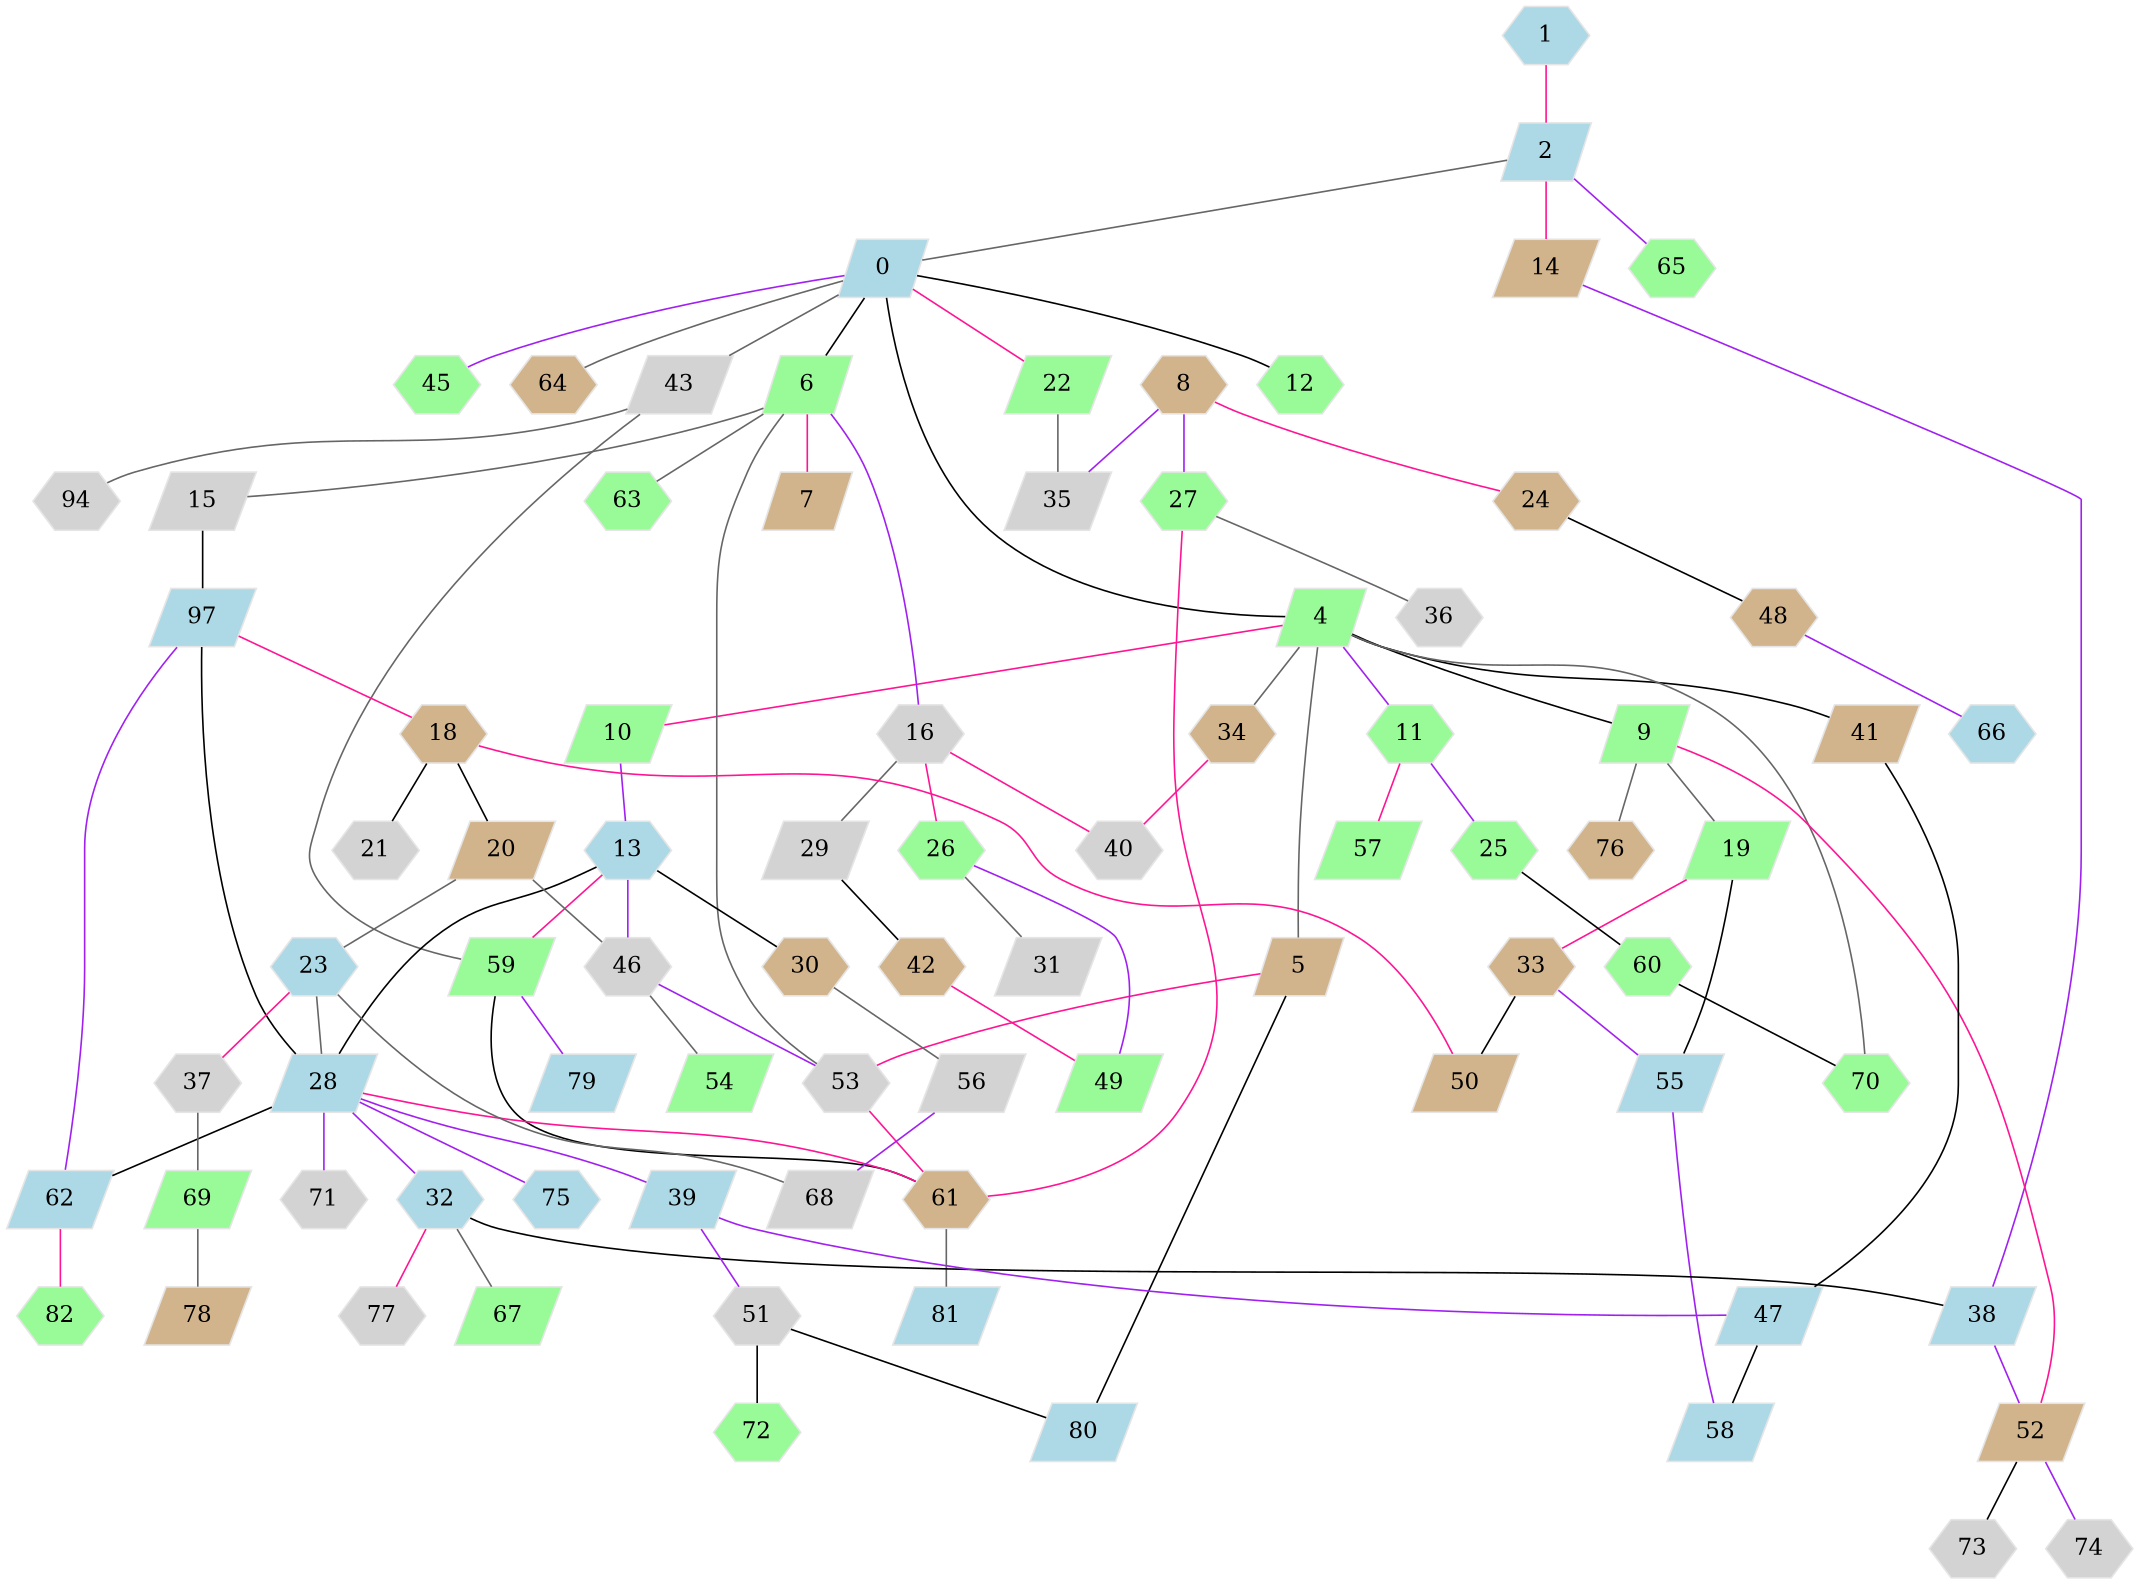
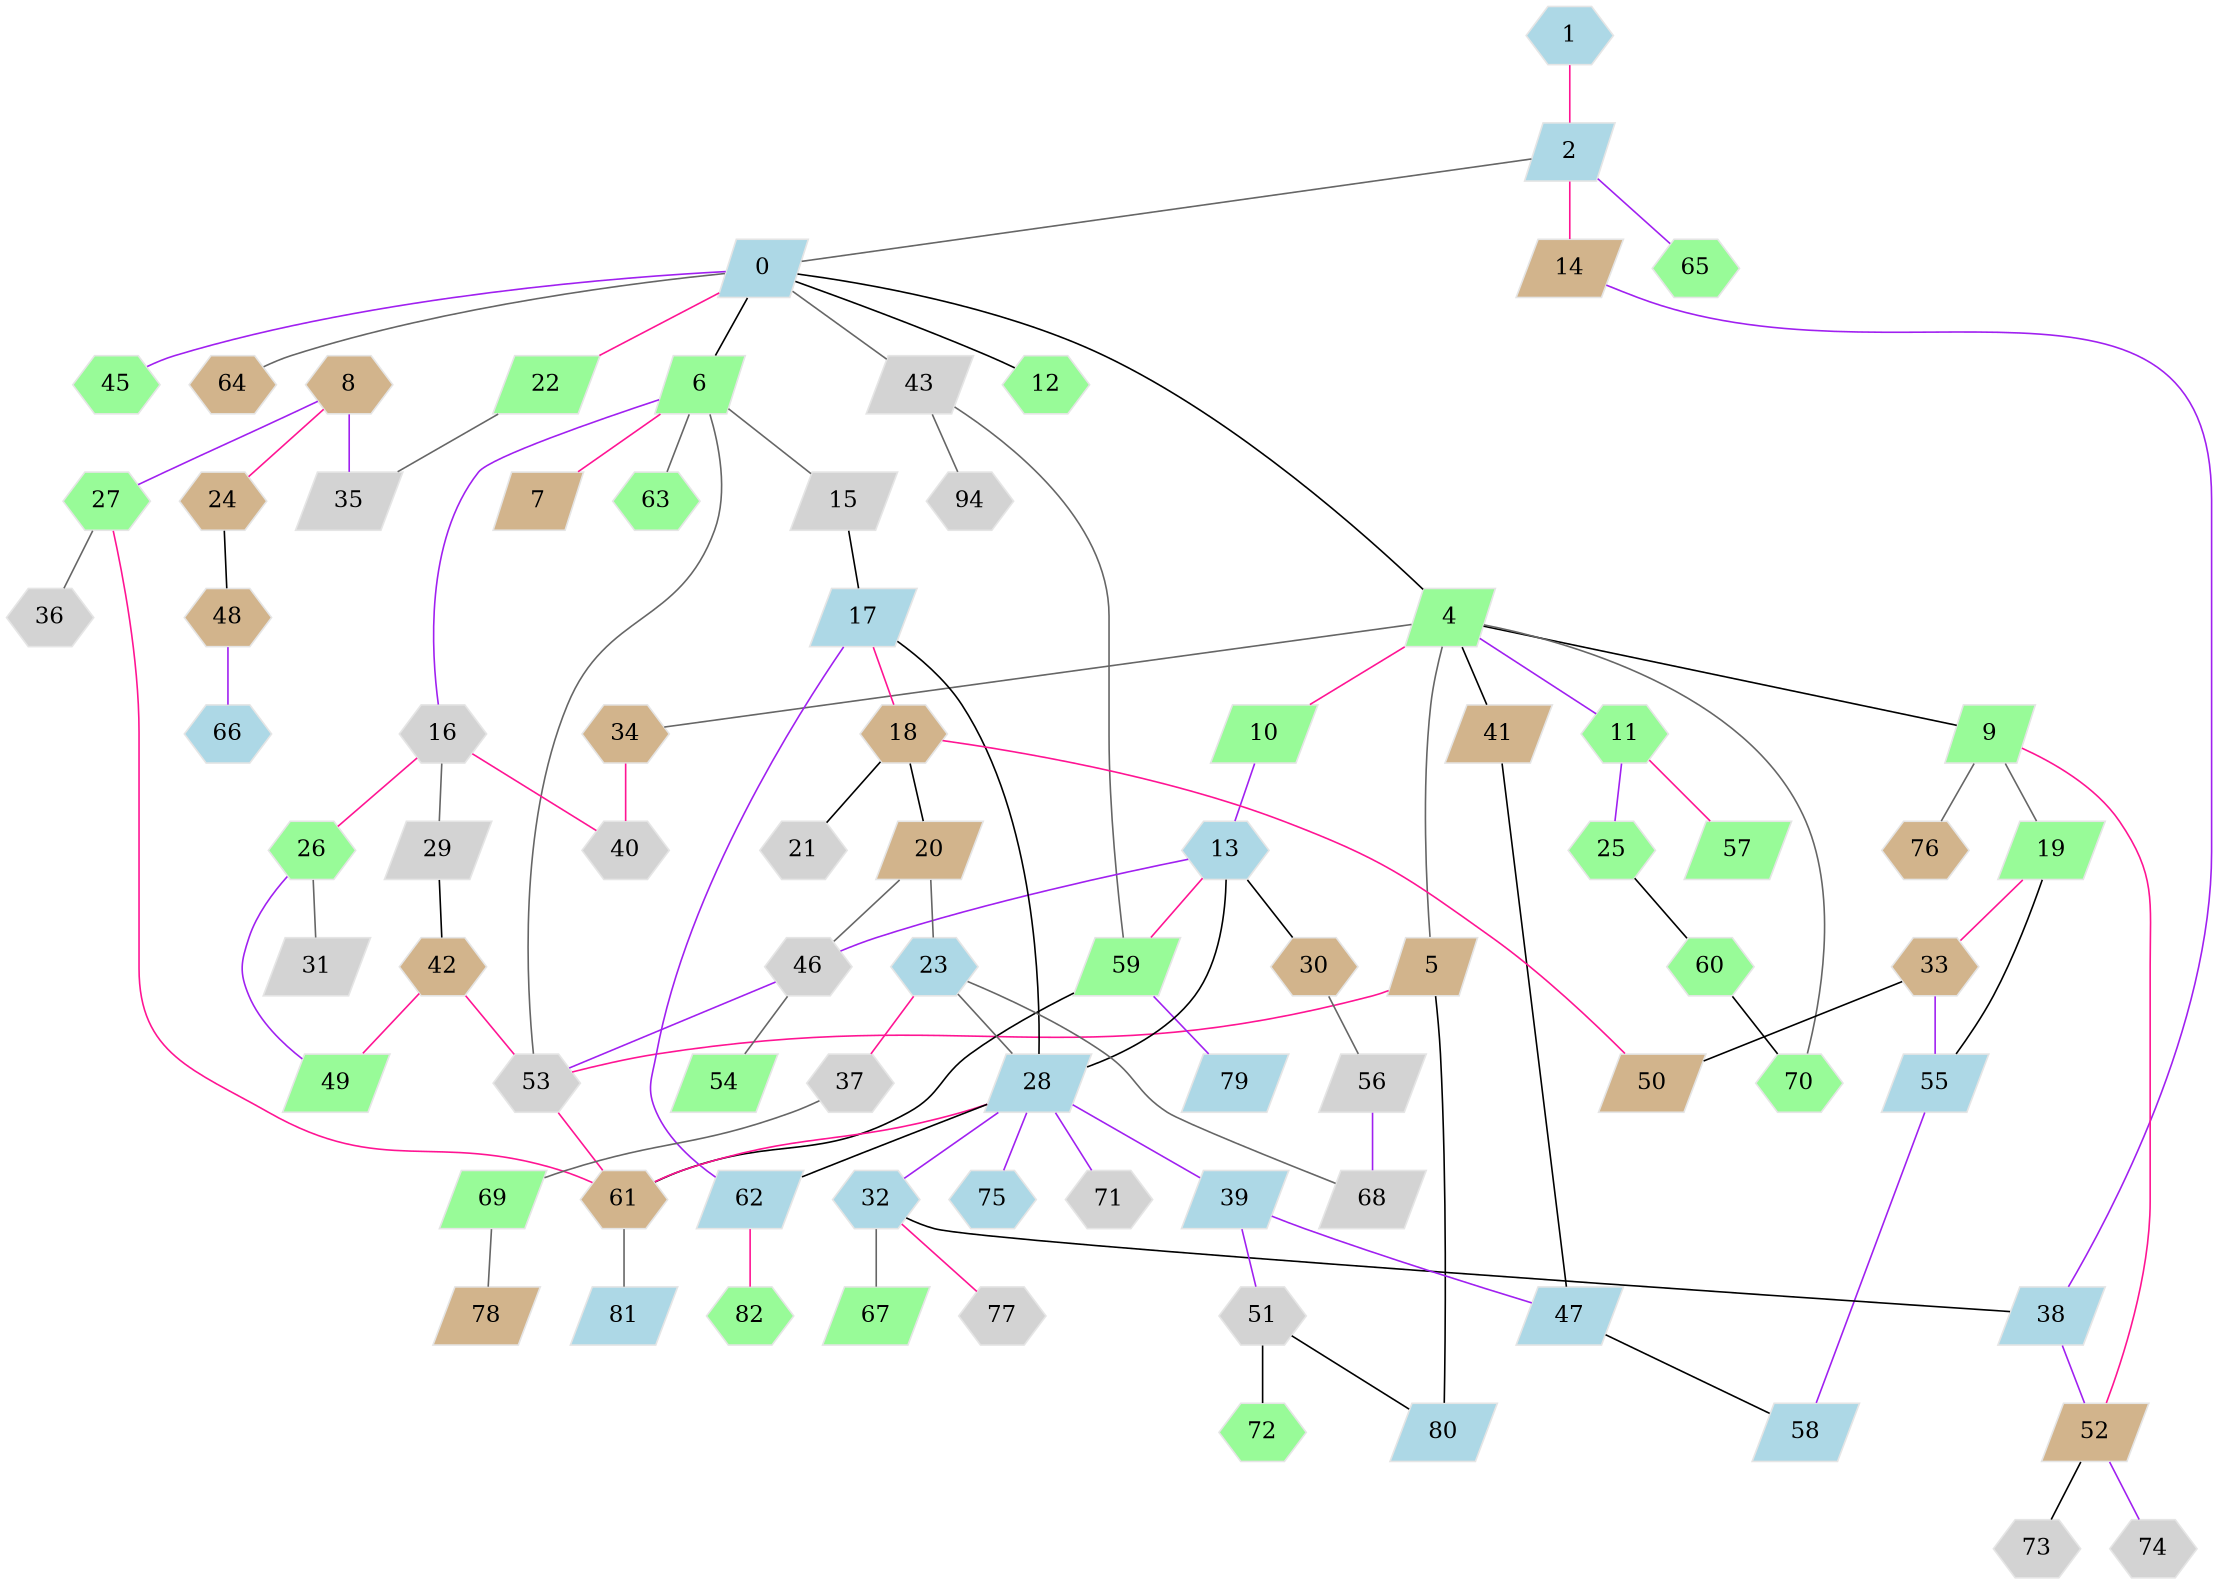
(203, 618) -> (863, 618)
none -> (490, 1025)
